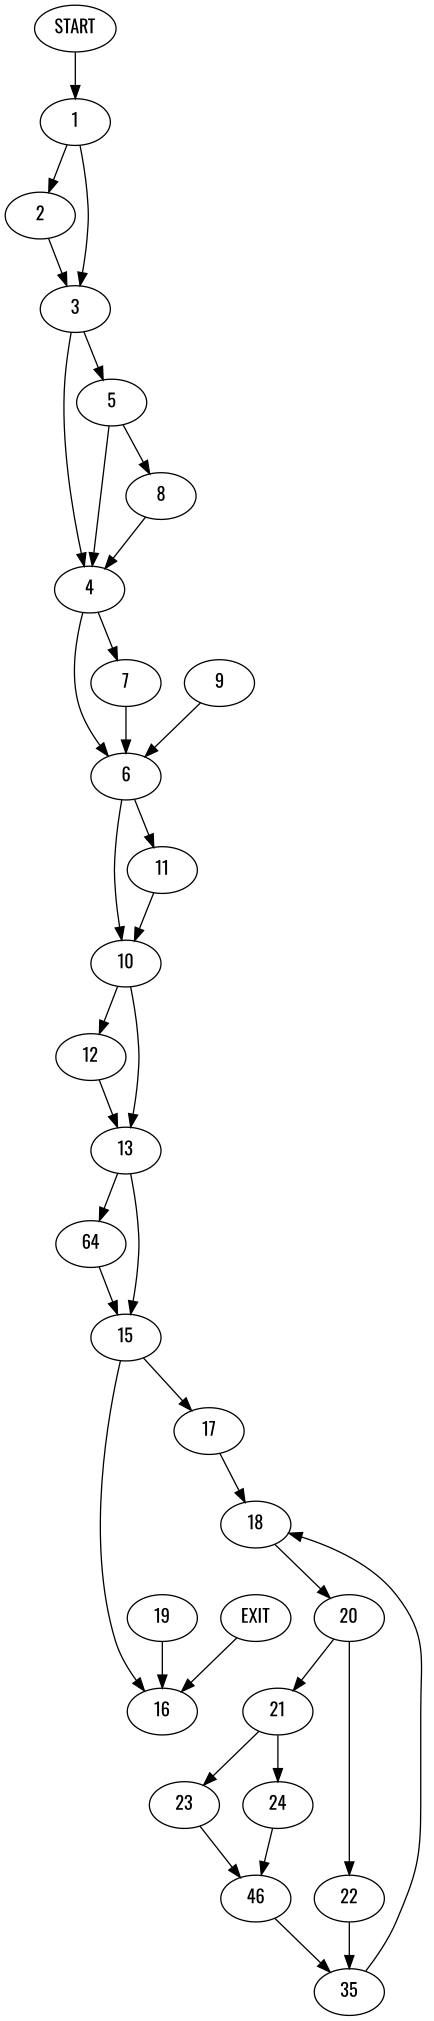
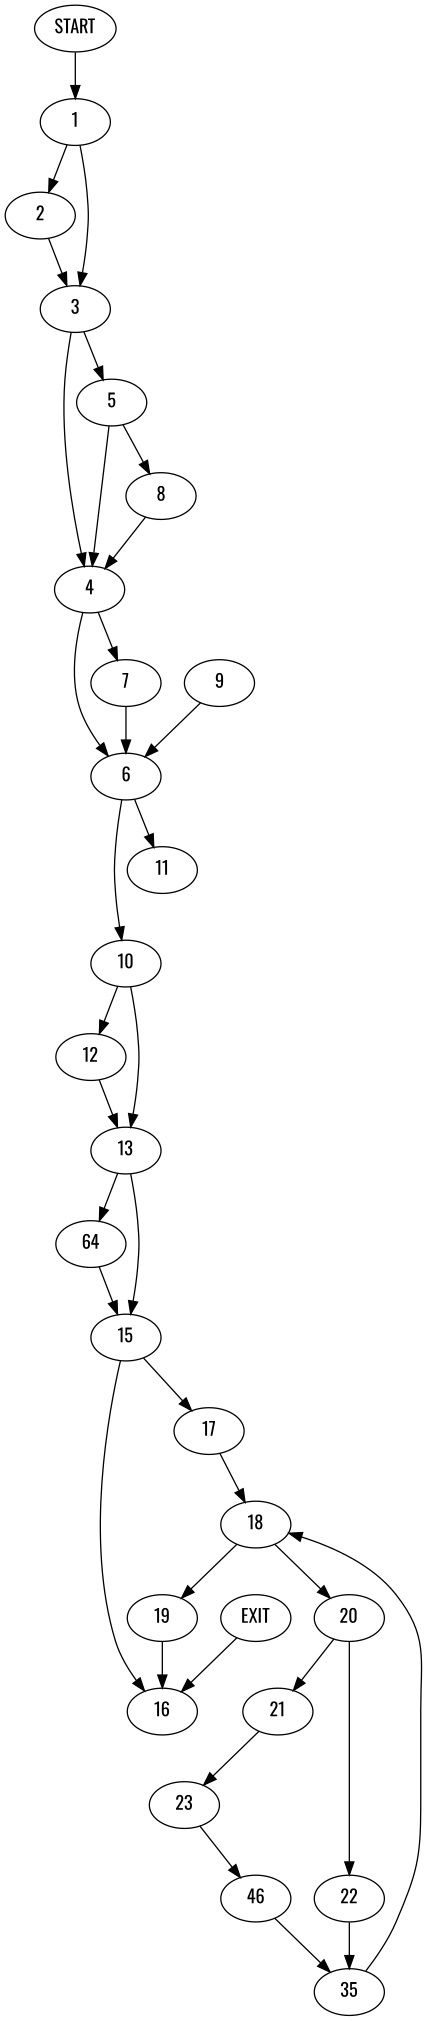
(147, 911) -> none
none -> (214, 1567)
(278, 1805) -> none
